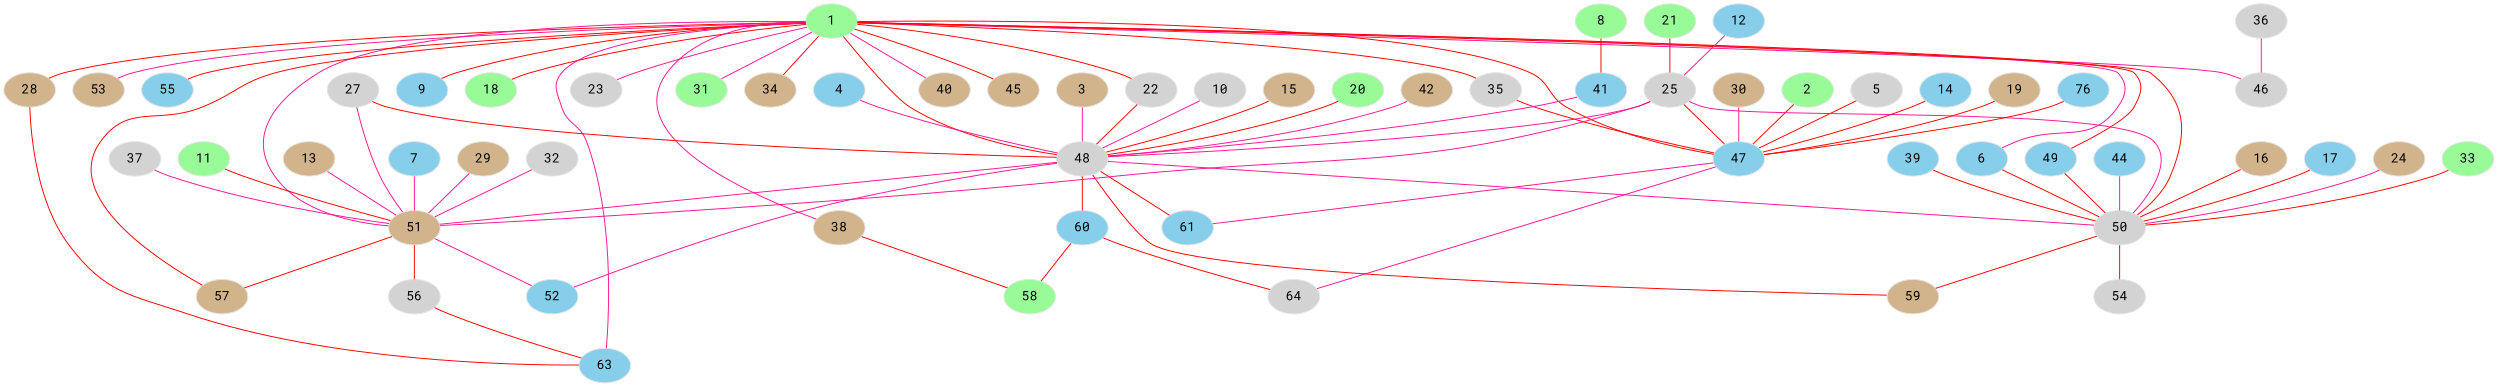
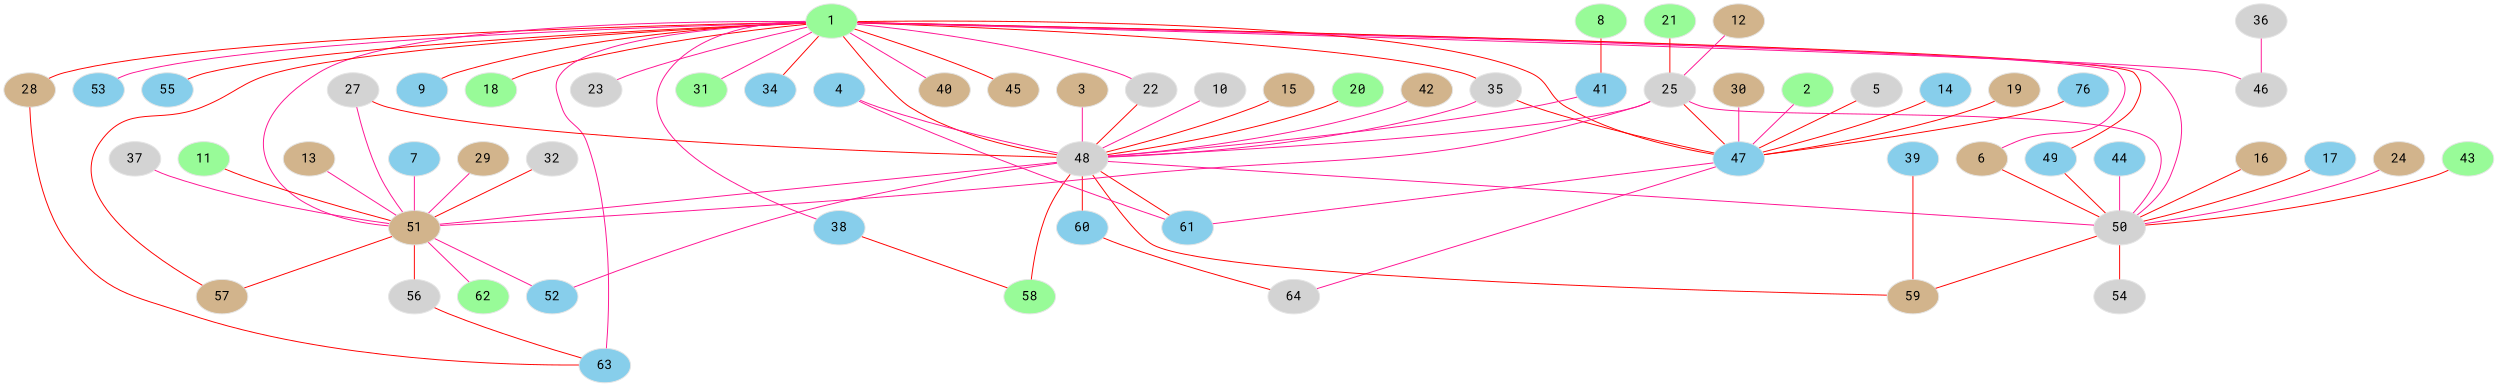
(1739, 21) -> (1739, 21)
(1588, 42) -> (1588, 42)
(996, 44) -> (996, 44)
(99, 90) -> (99, 90)
(770, 90) -> (770, 90)
(1773, 124) -> (1773, 124)
none -> (1294, 141)
(1982, 159) -> (1982, 159)
(2468, 159) -> (2468, 159)
none -> (1034, 172)
(483, 193) -> (483, 193)
(2013, 198) -> (1913, 228)
(839, 228) -> (839, 228)
(1056, 262) -> (1043, 224)
none -> (483, 297)
